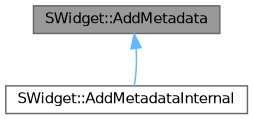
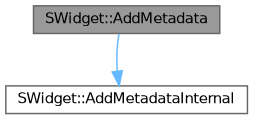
(136, 67) -> (117, 52)
